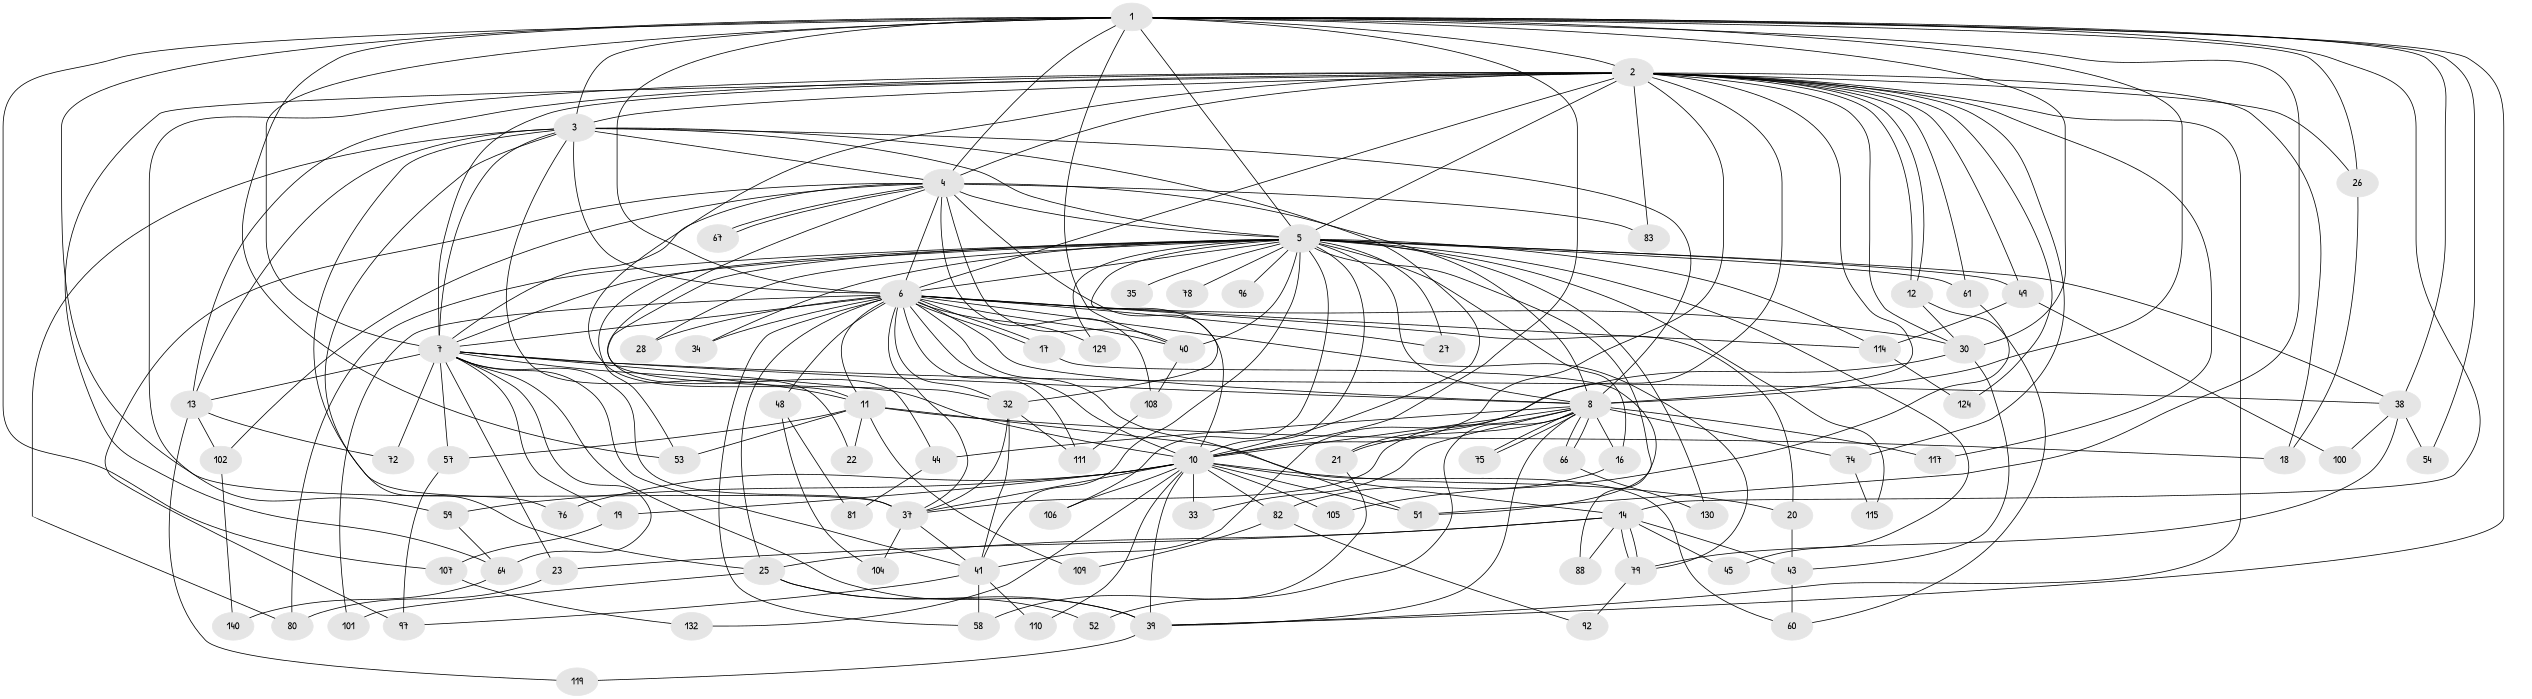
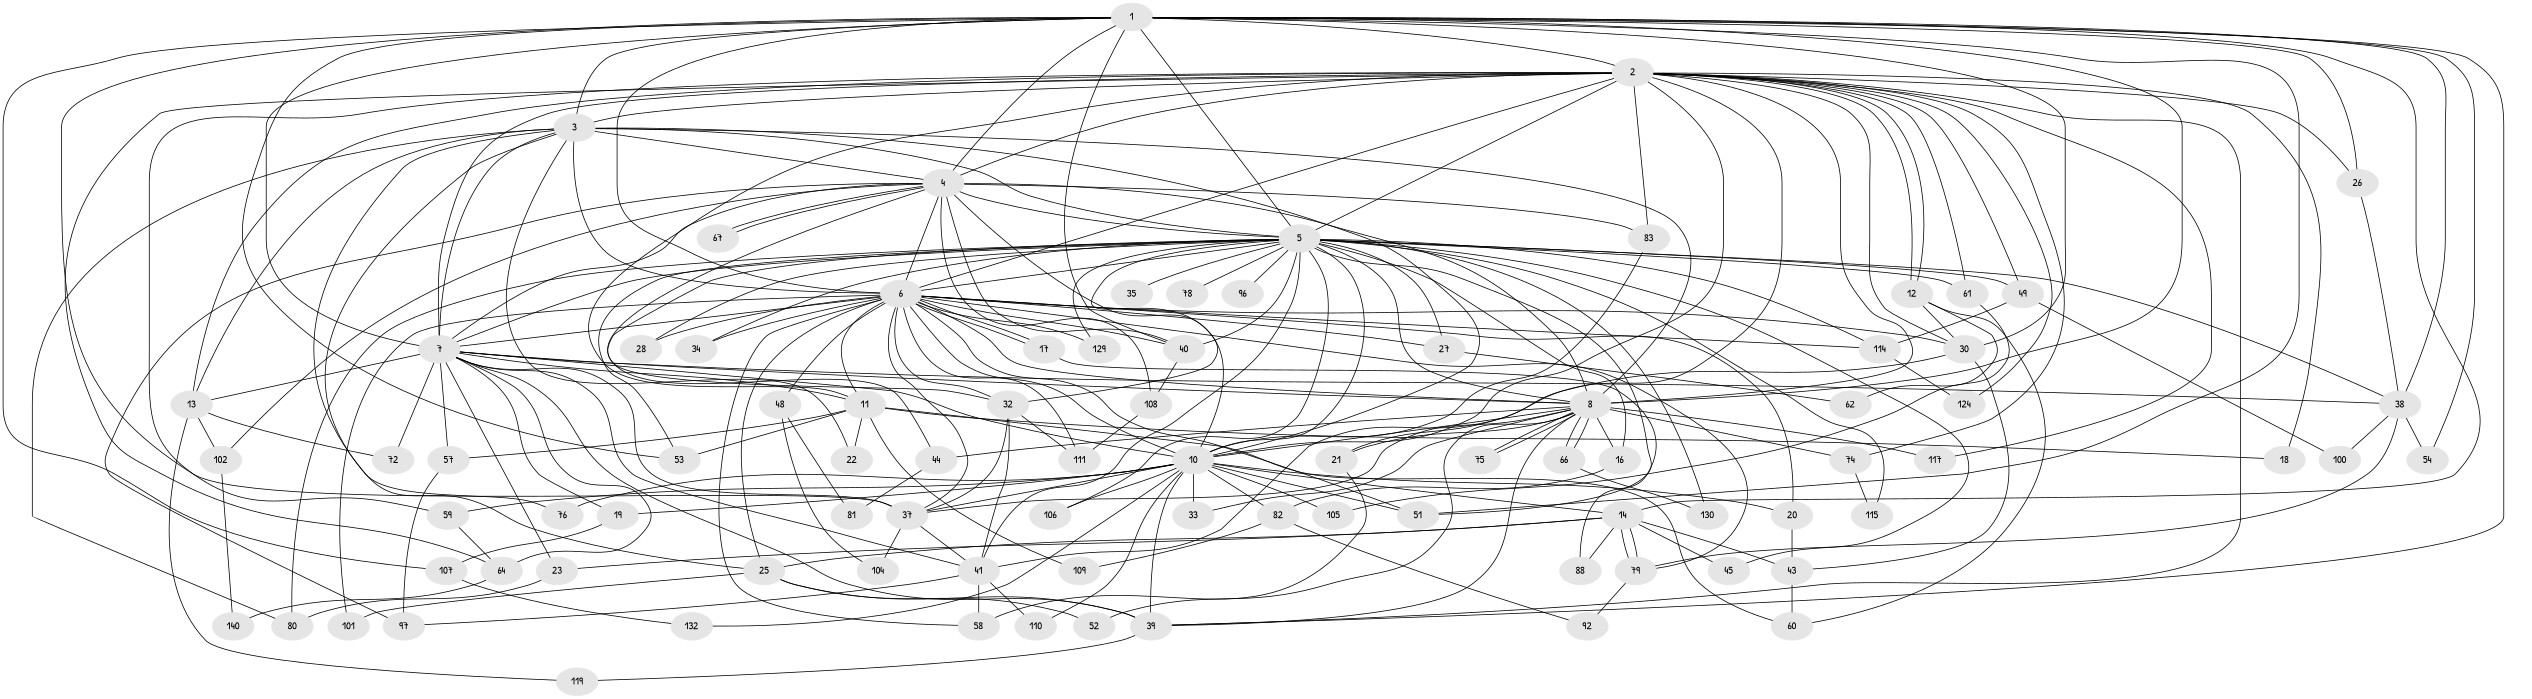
(1577, 182) -> (1457, 410)
(2347, 328) -> (2382, 294)
none -> (1851, 405)
